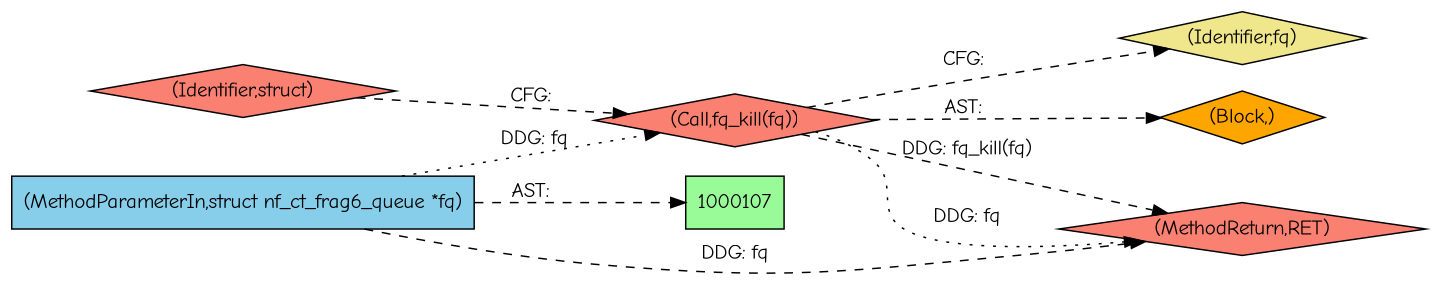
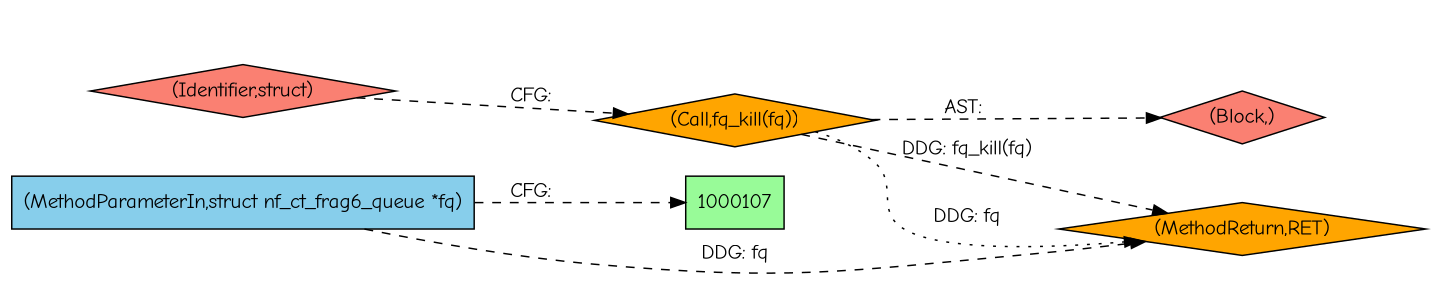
(1242, 38) -> none
(1242, 117) -> (1242, 117)
(735, 120) -> (735, 120)
(523, 156) -> none
(534, 192) -> (534, 192)
(1242, 229) -> (1242, 229)
